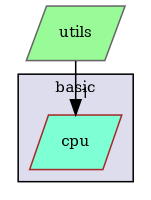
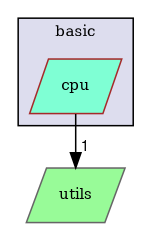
(76, 83) -> (76, 135)
